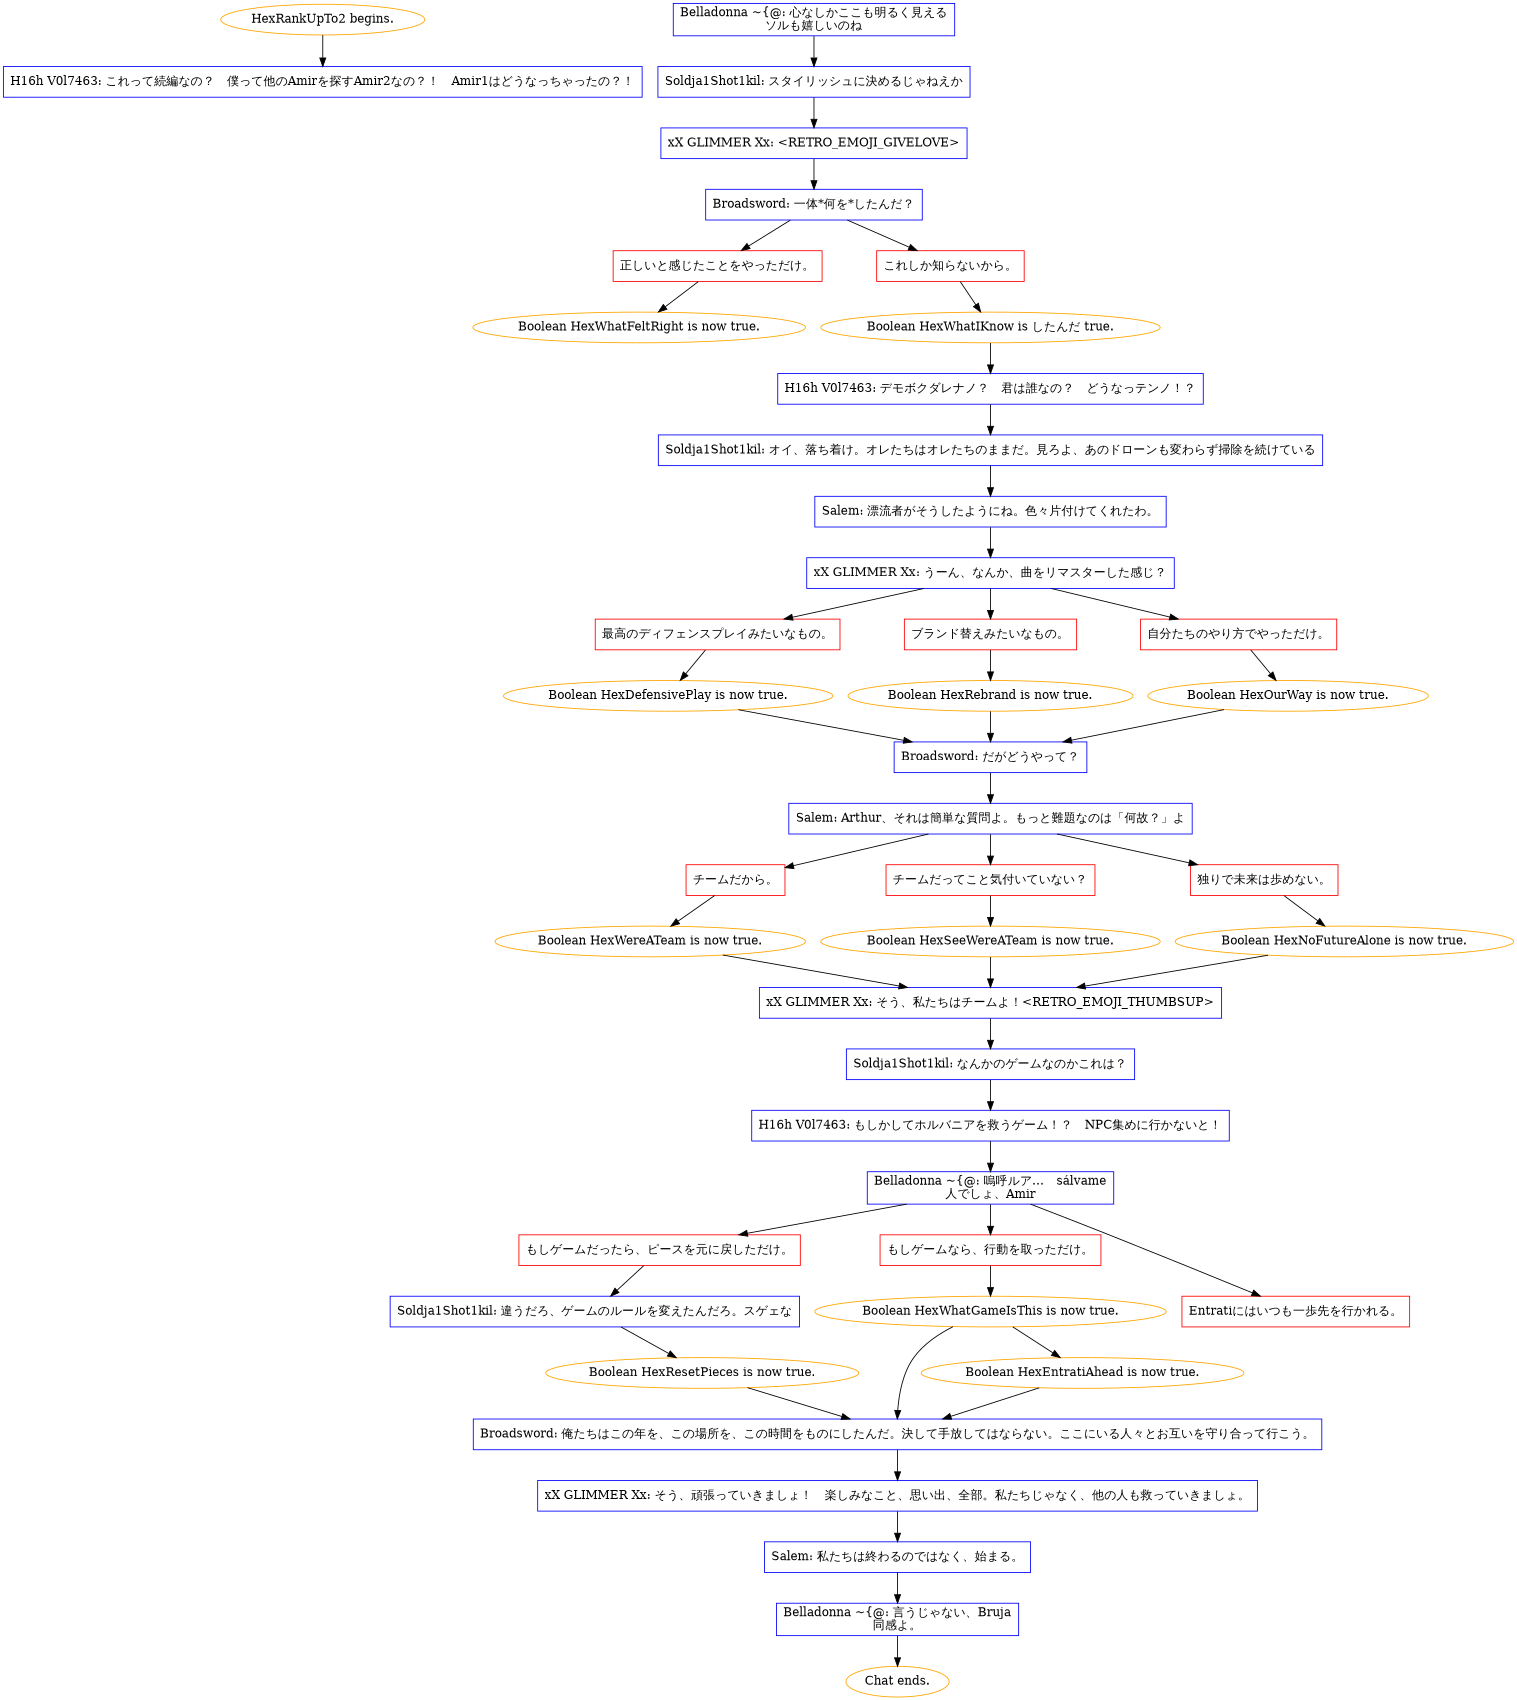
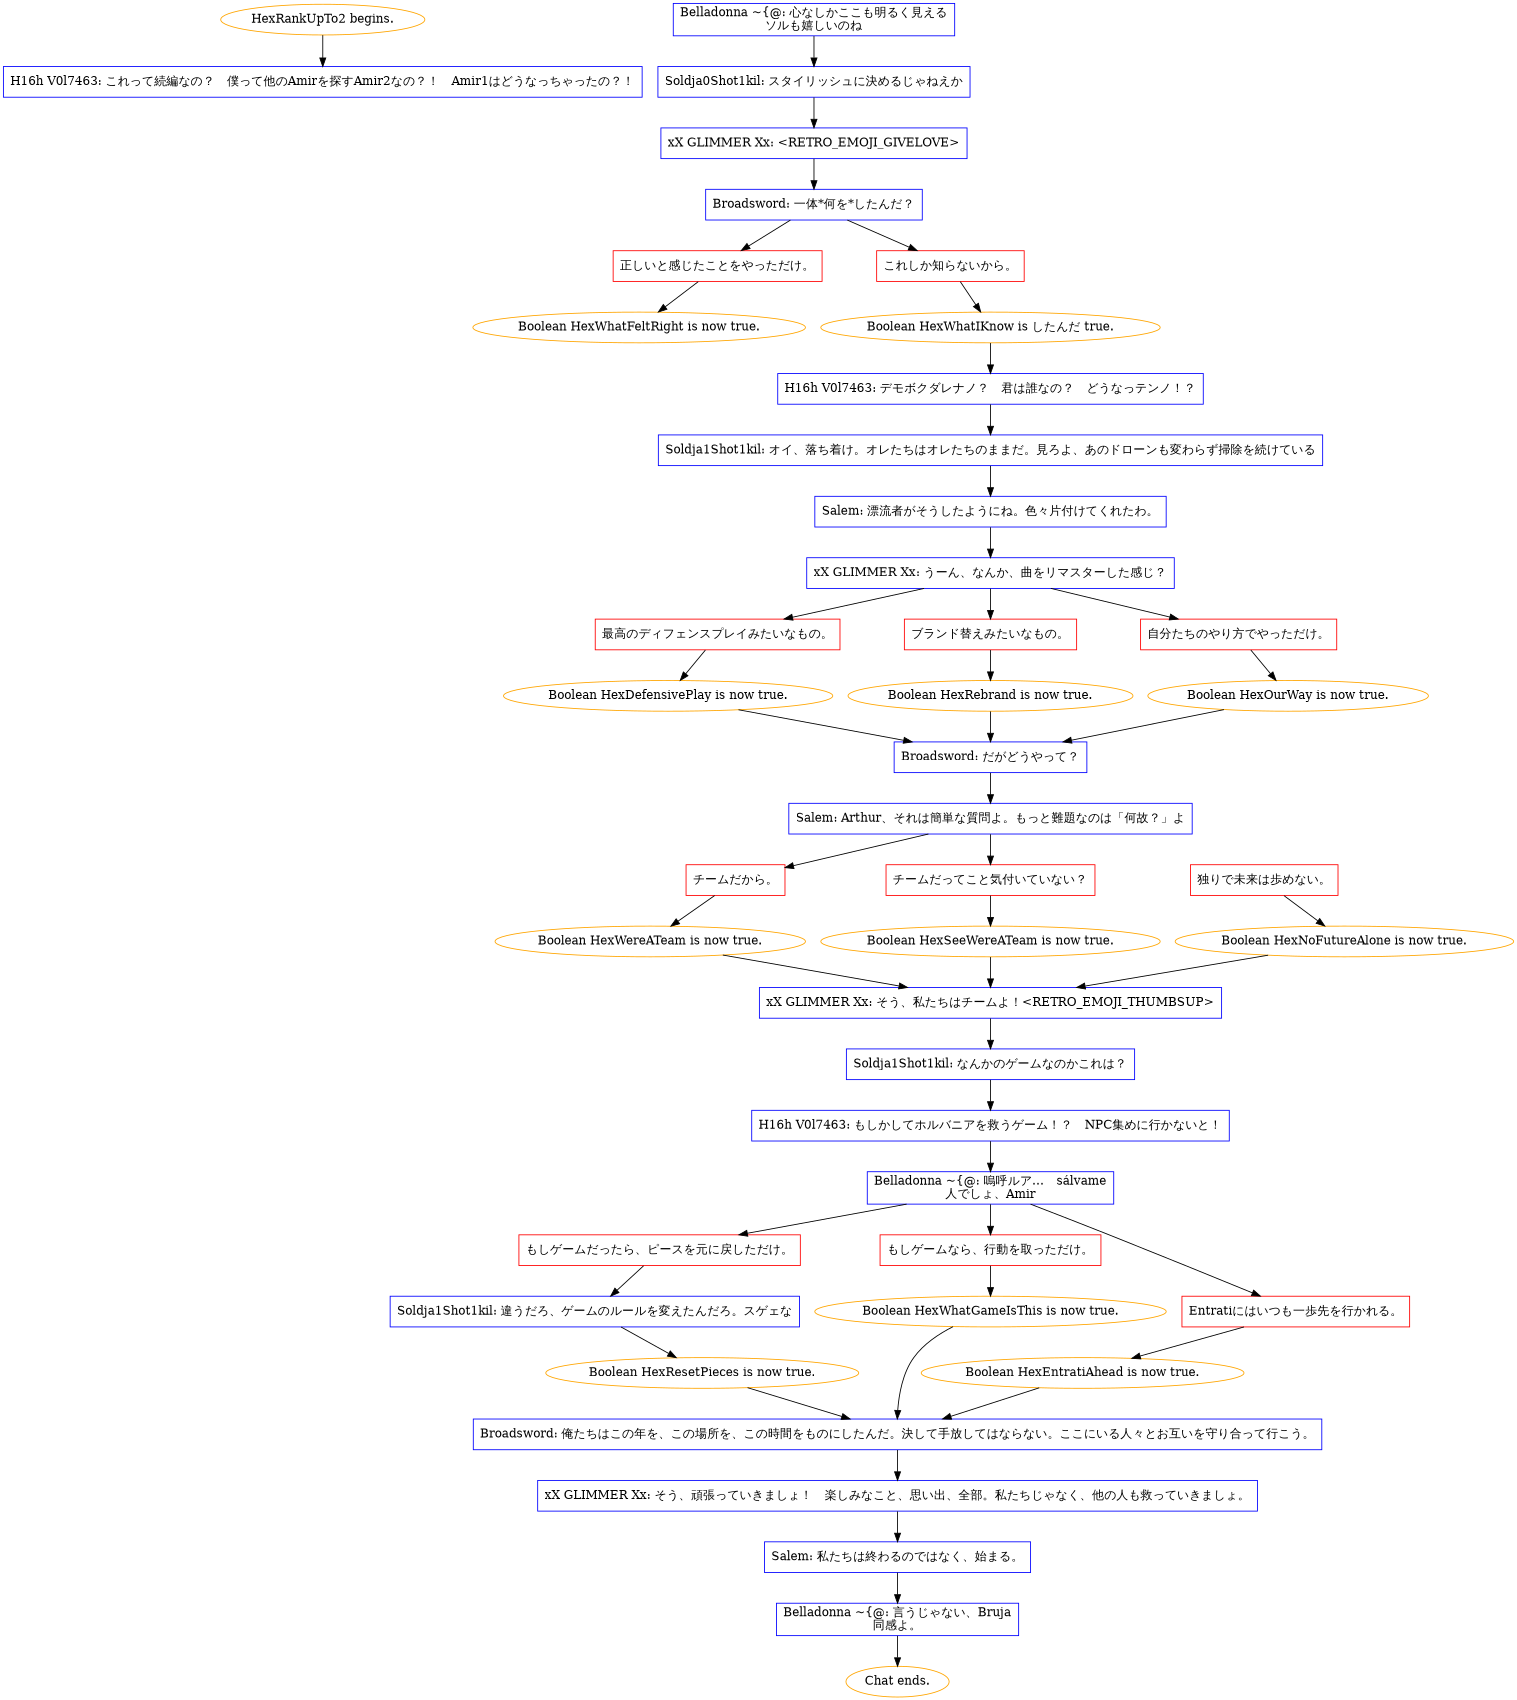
(814, 82) -> (814, 82)
(1123, 848) -> none
(1033, 1340) -> (1192, 1341)
